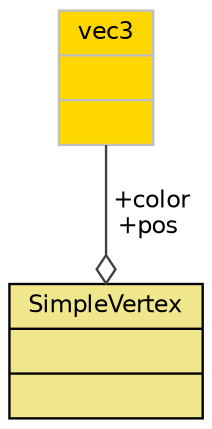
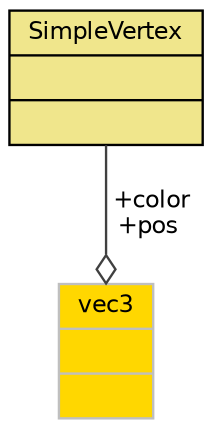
(106, 200) -> (106, 200)
